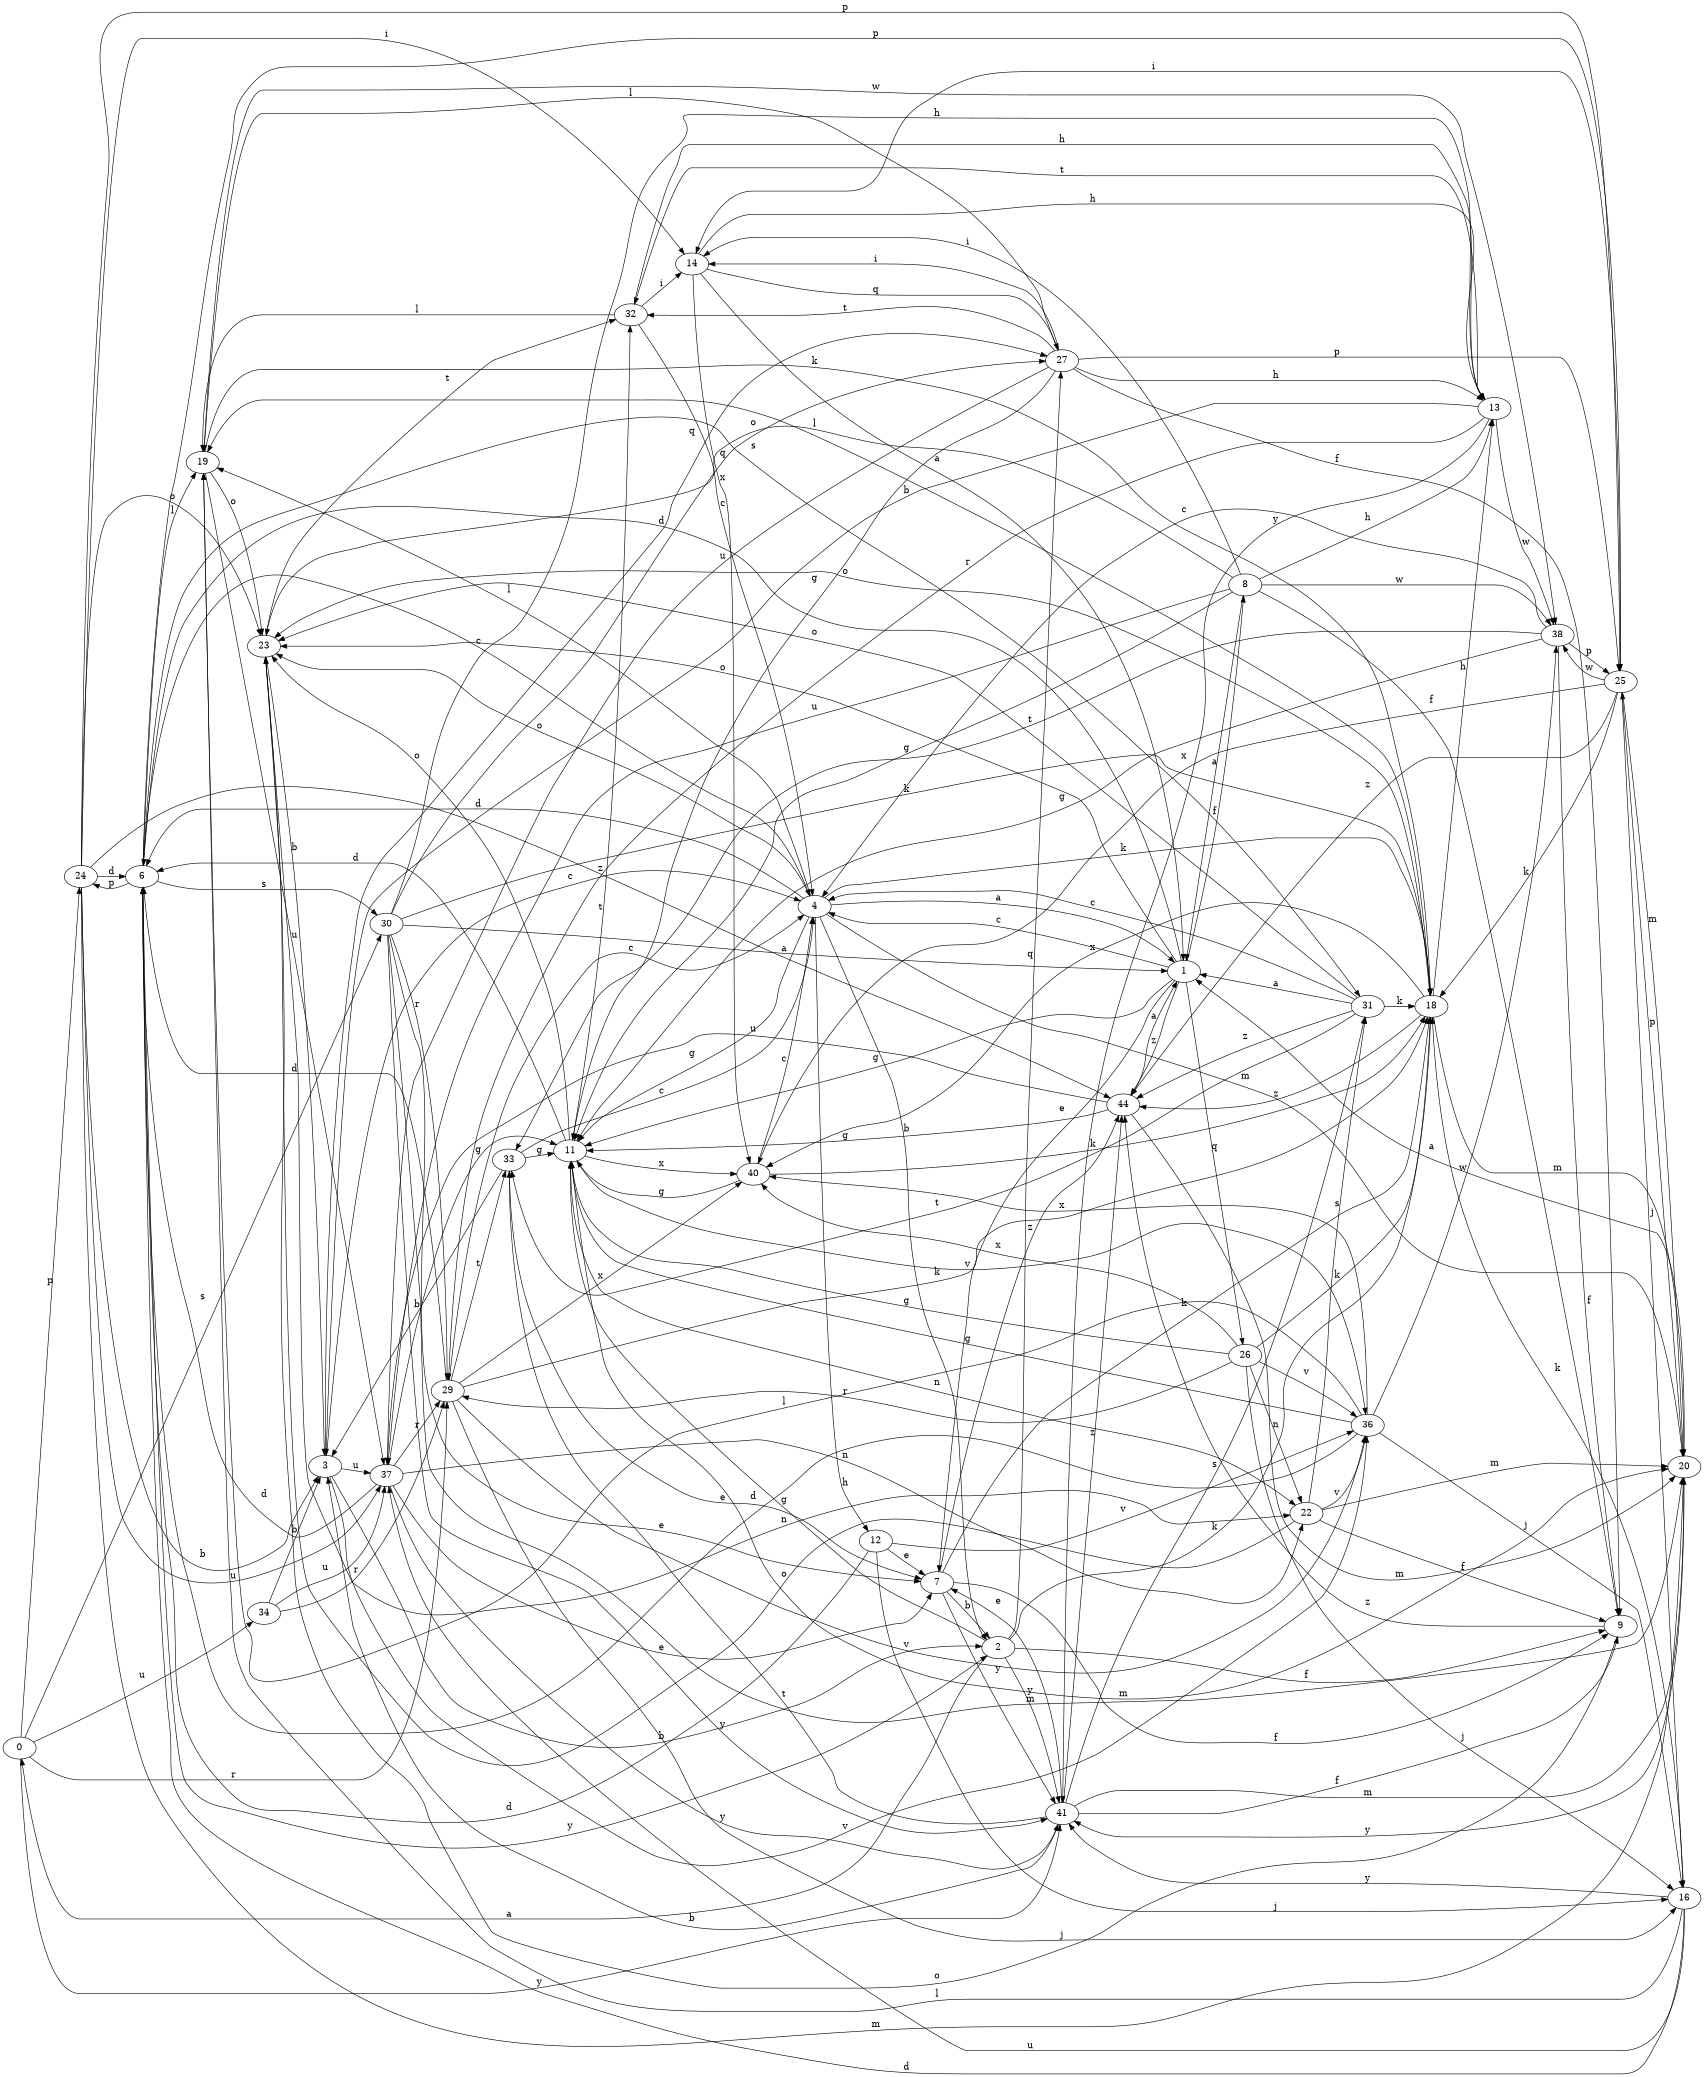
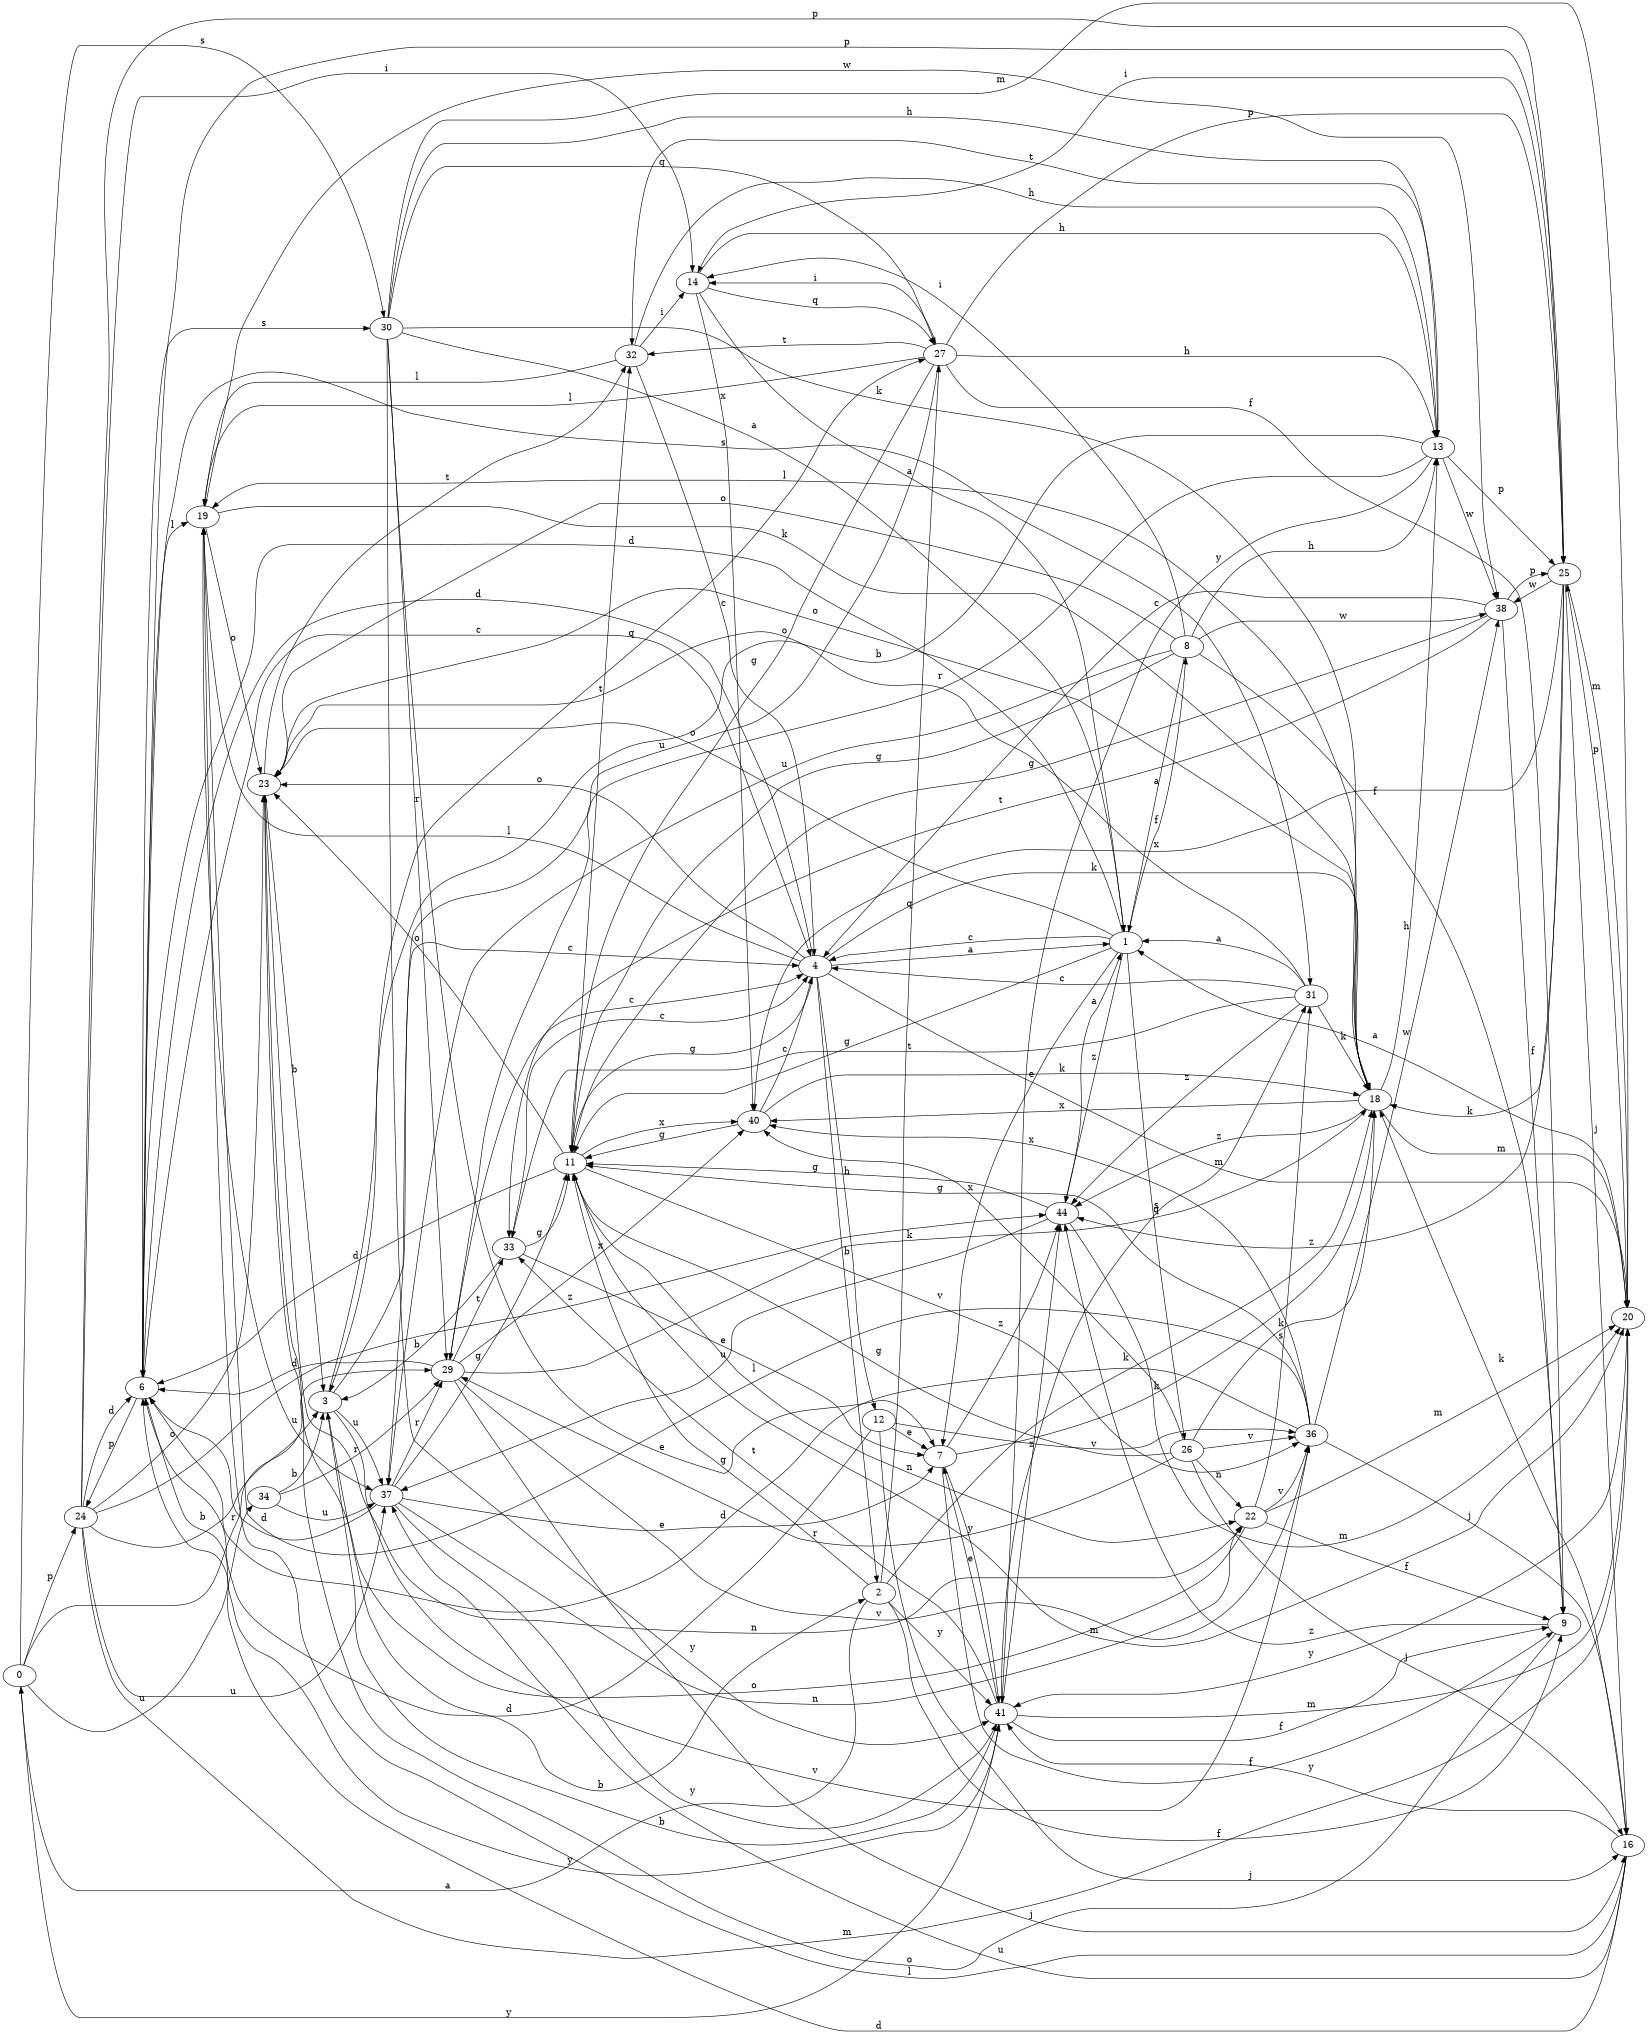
none -> (1499, 509)
(967, 1612) -> none
(181, 1759) -> (477, 1843)
